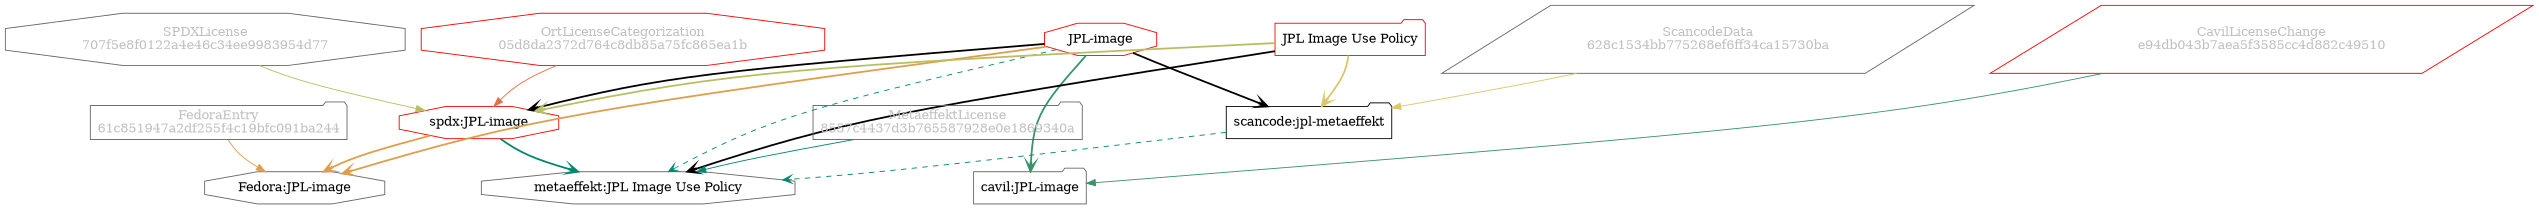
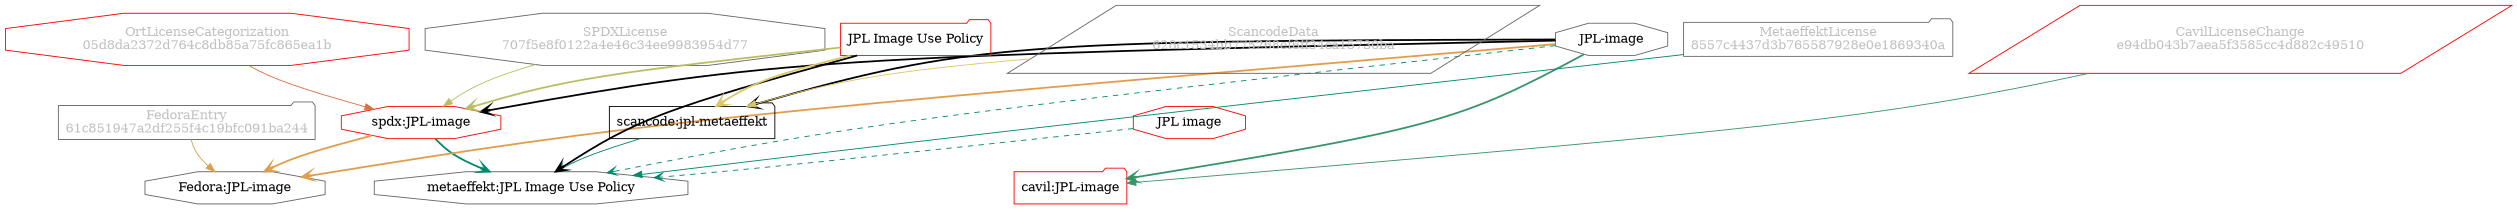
(1101, 39) -> (1612, 39)
none -> (1189, 123)
(1009, 158) -> (601, 151)
(1030, 188) -> (1070, 188)
